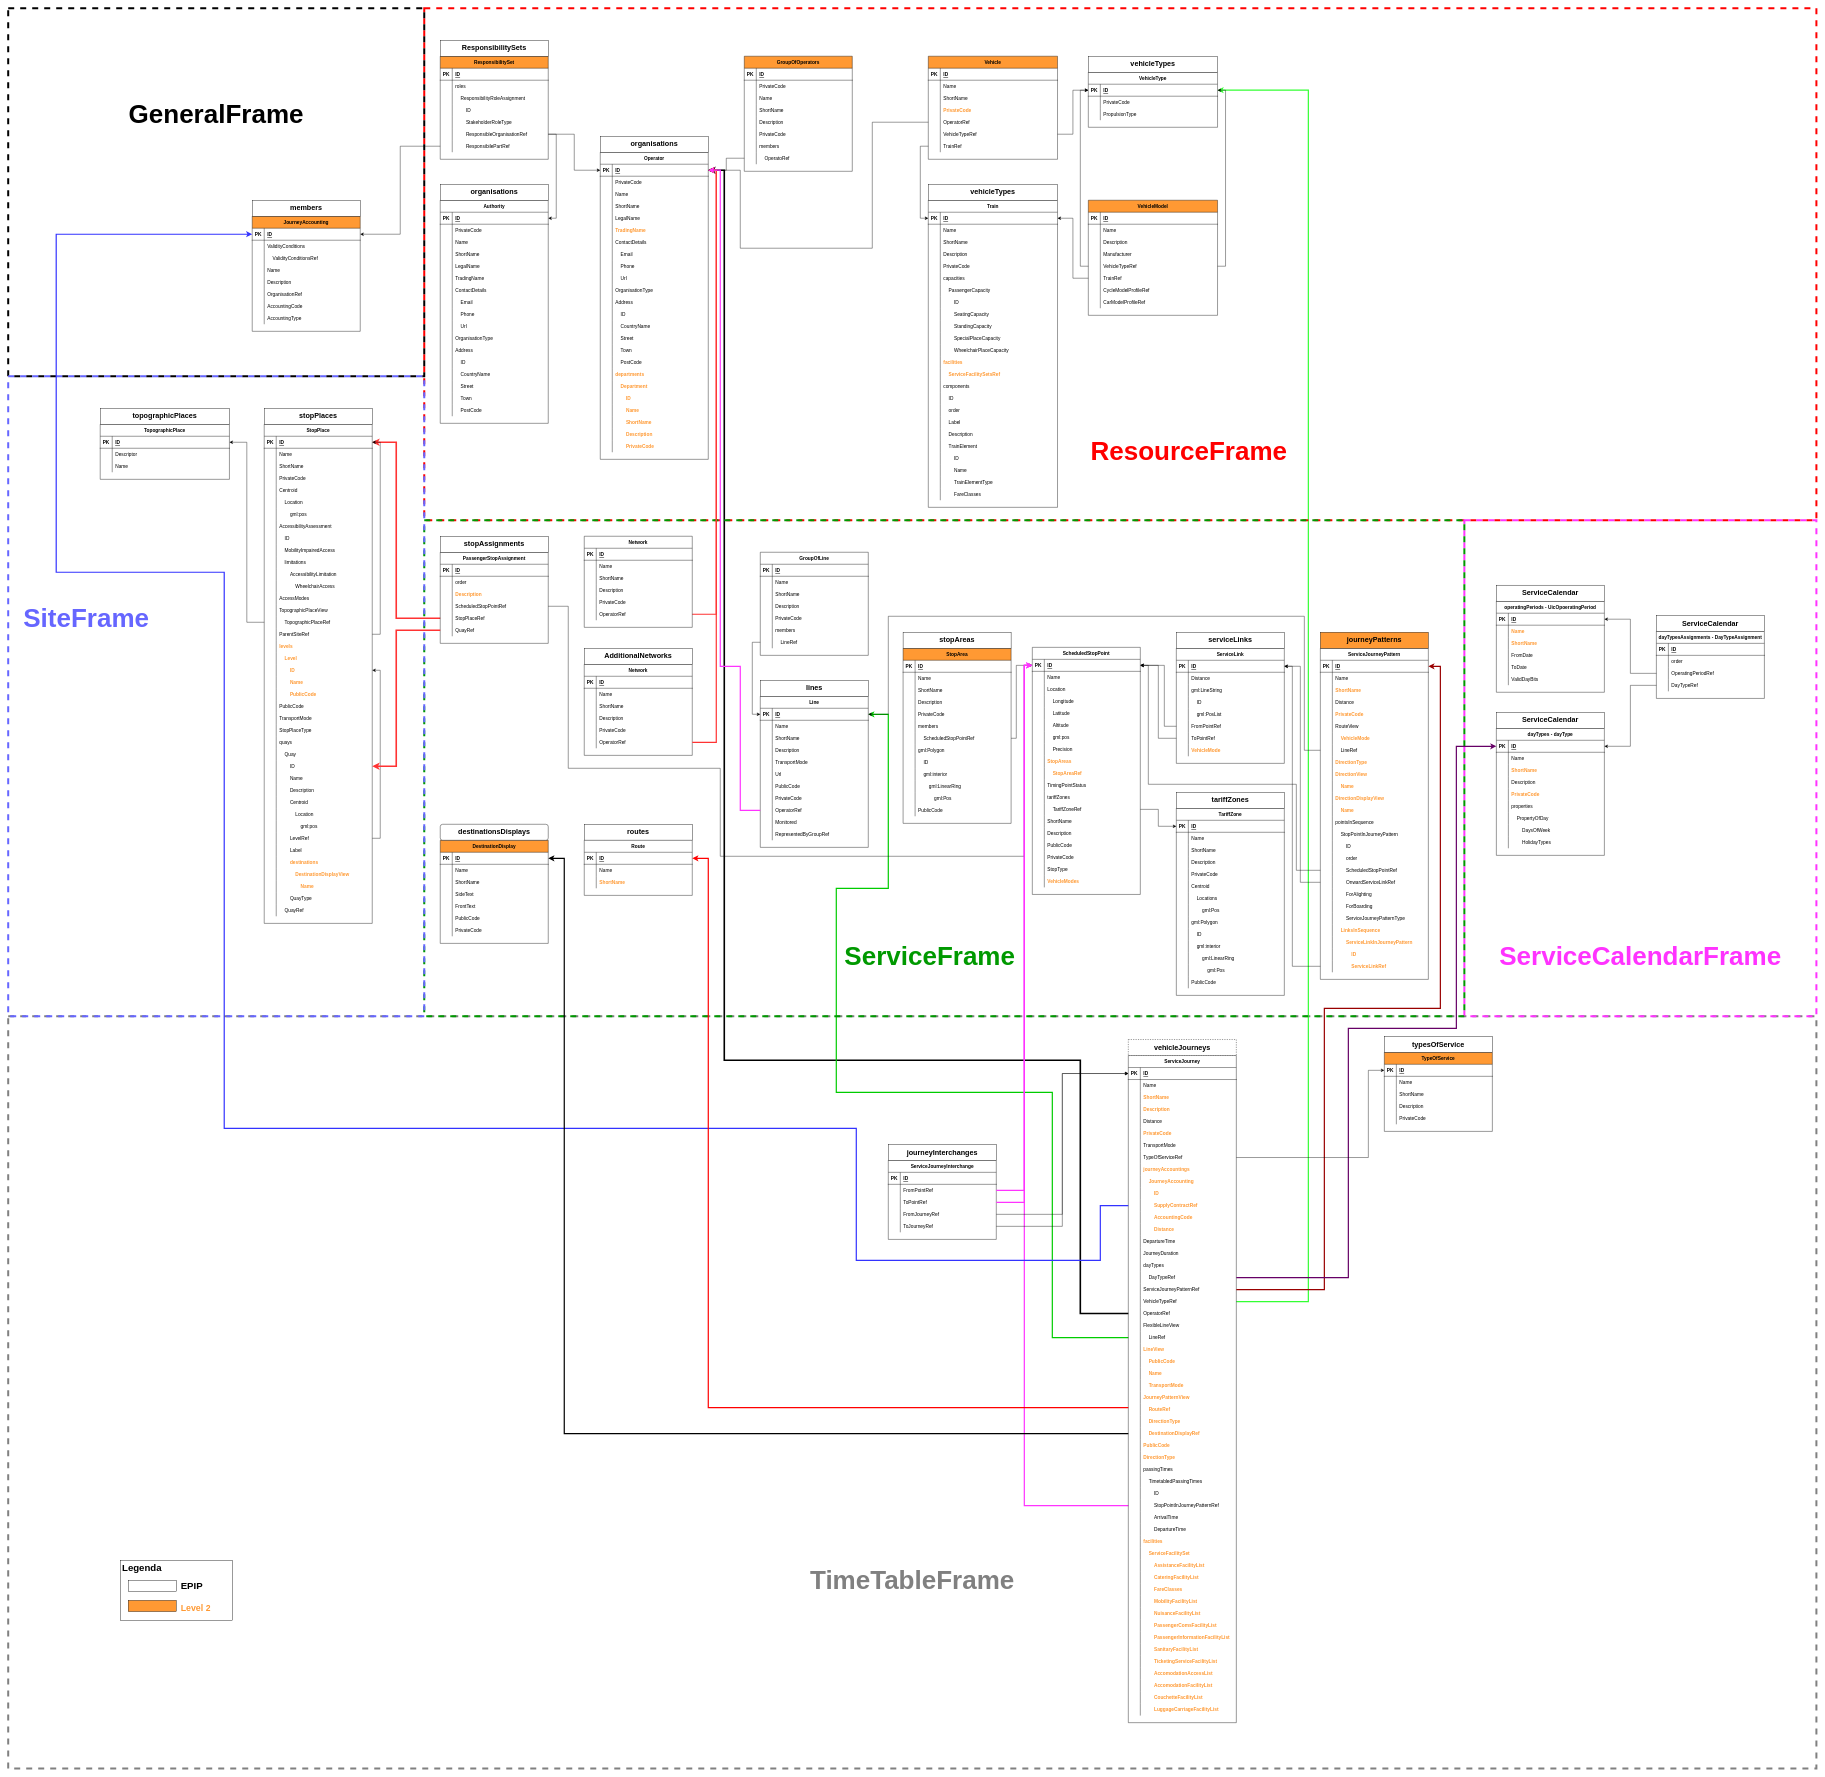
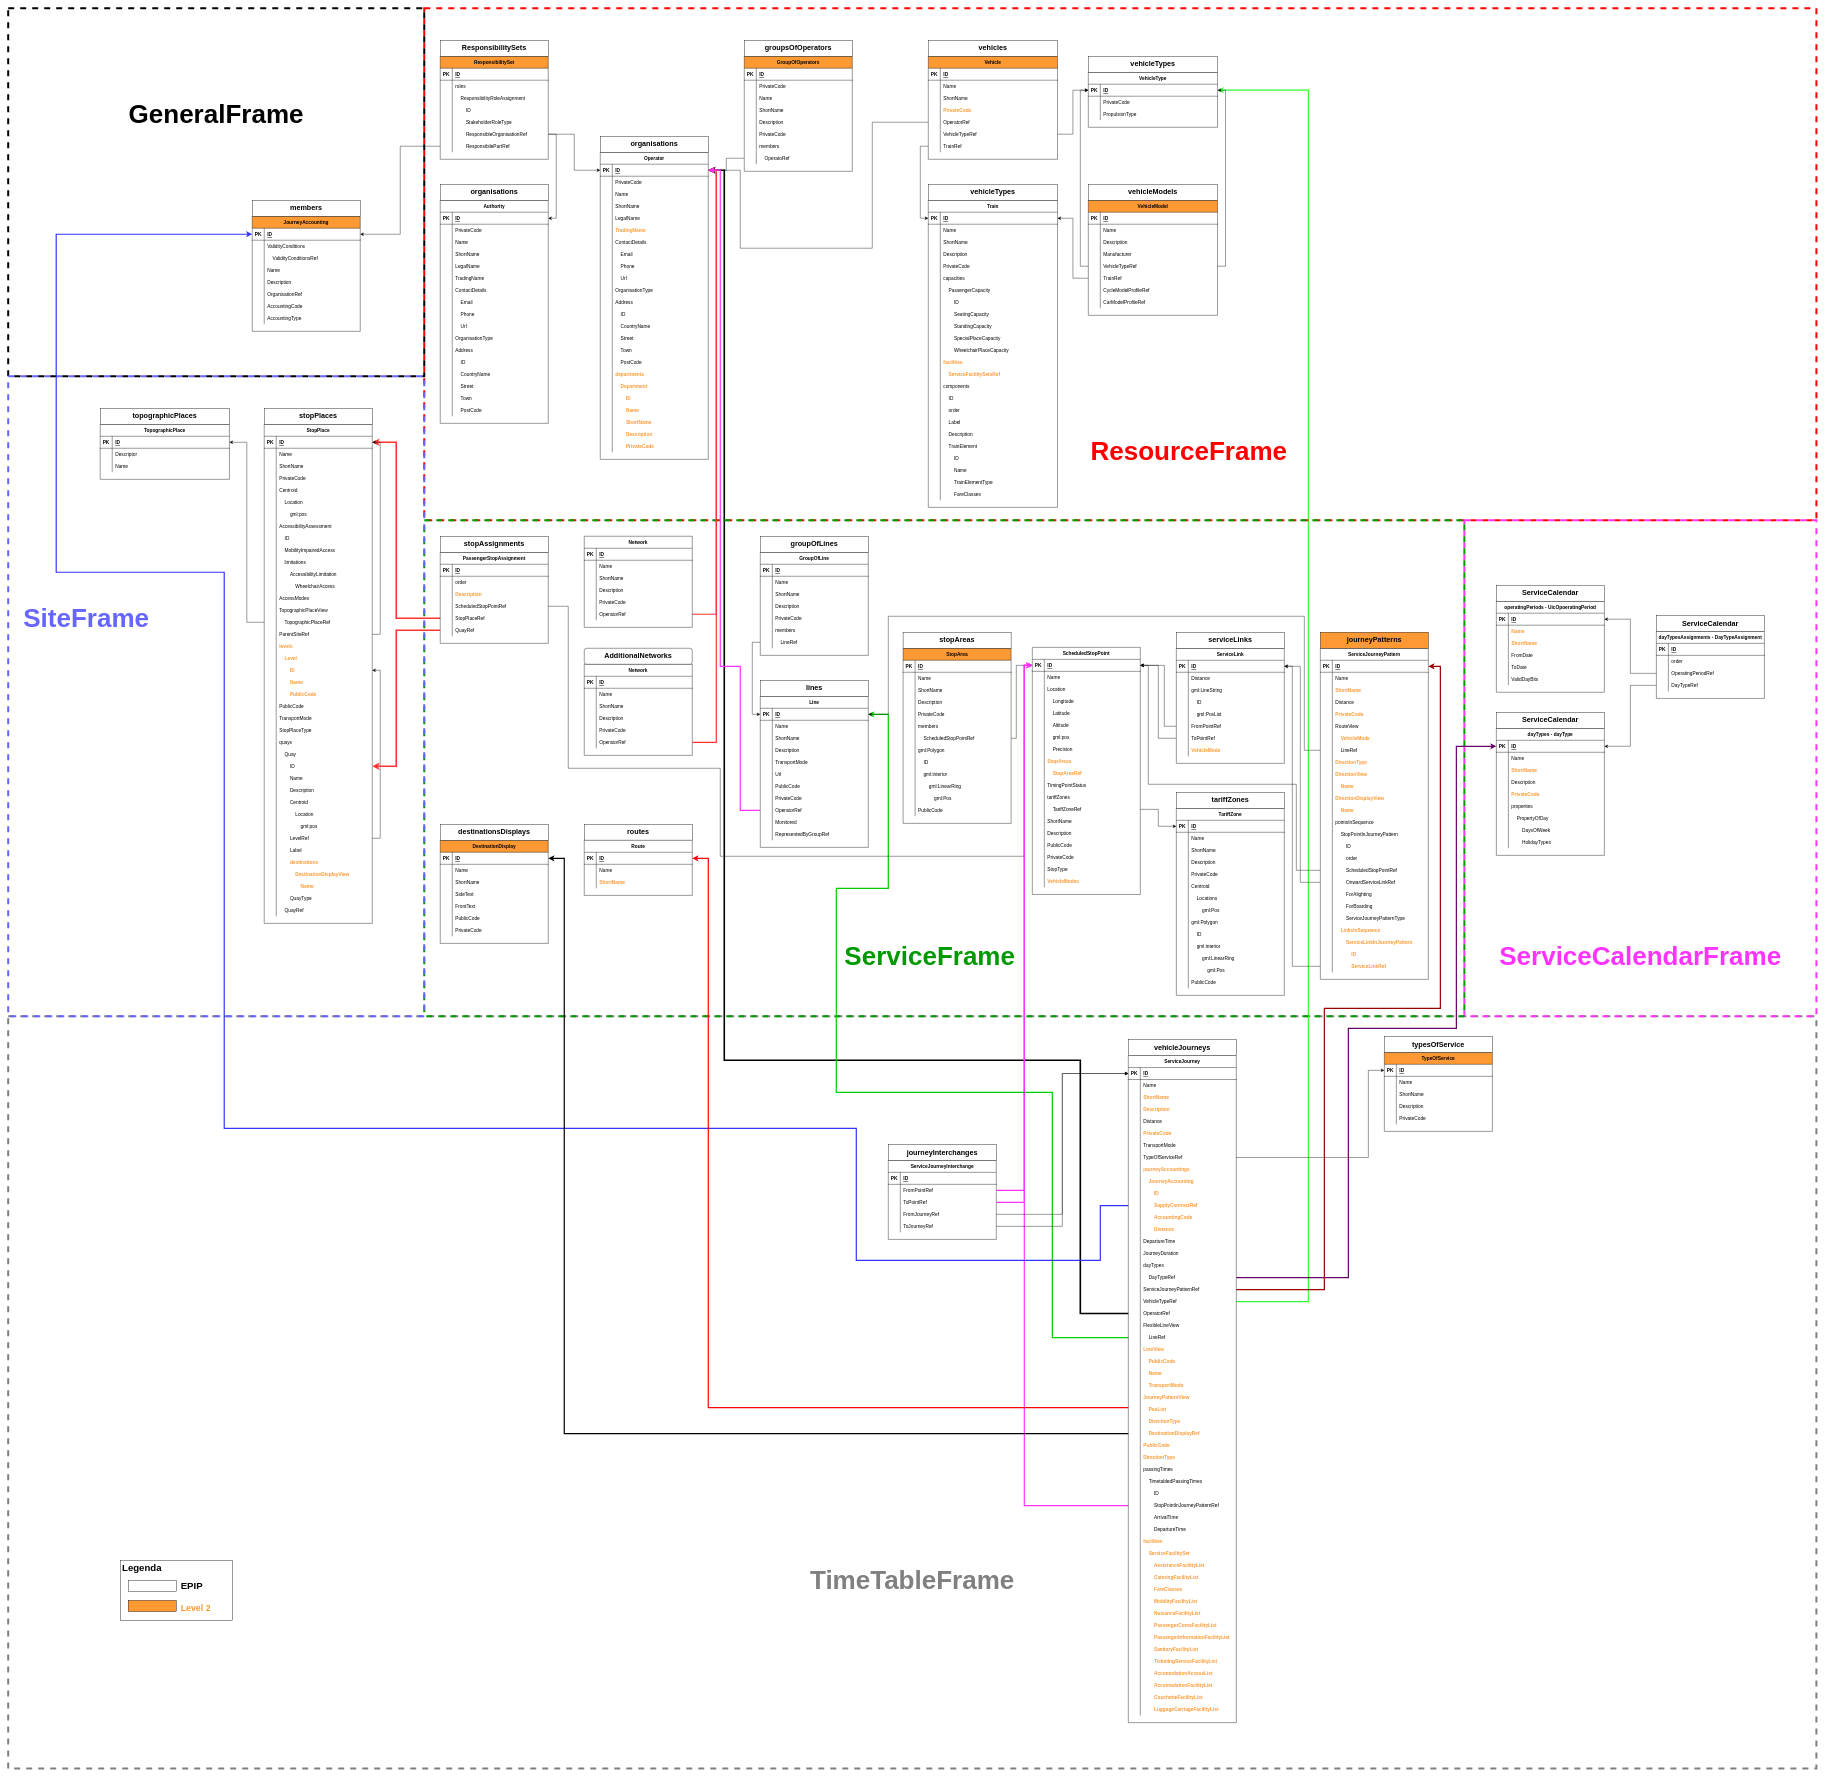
none -> (798, 48)
none -> (993, 48)
none -> (1153, 192)
none -> (814, 544)
(638, 656) -> (638, 656)
(494, 832) -> (494, 832)
(1182, 1047) -> (1182, 1047)
(1154, 1410) -> (1152, 1410)
